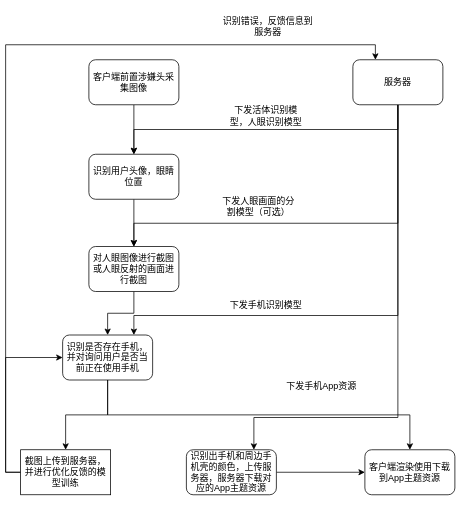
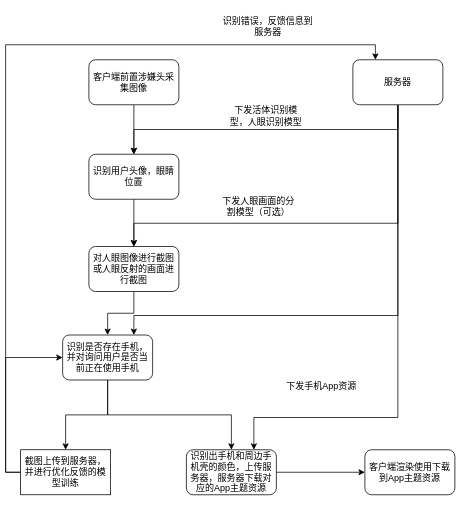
(266, 305) -> none
(409, 415) -> (231, 429)
